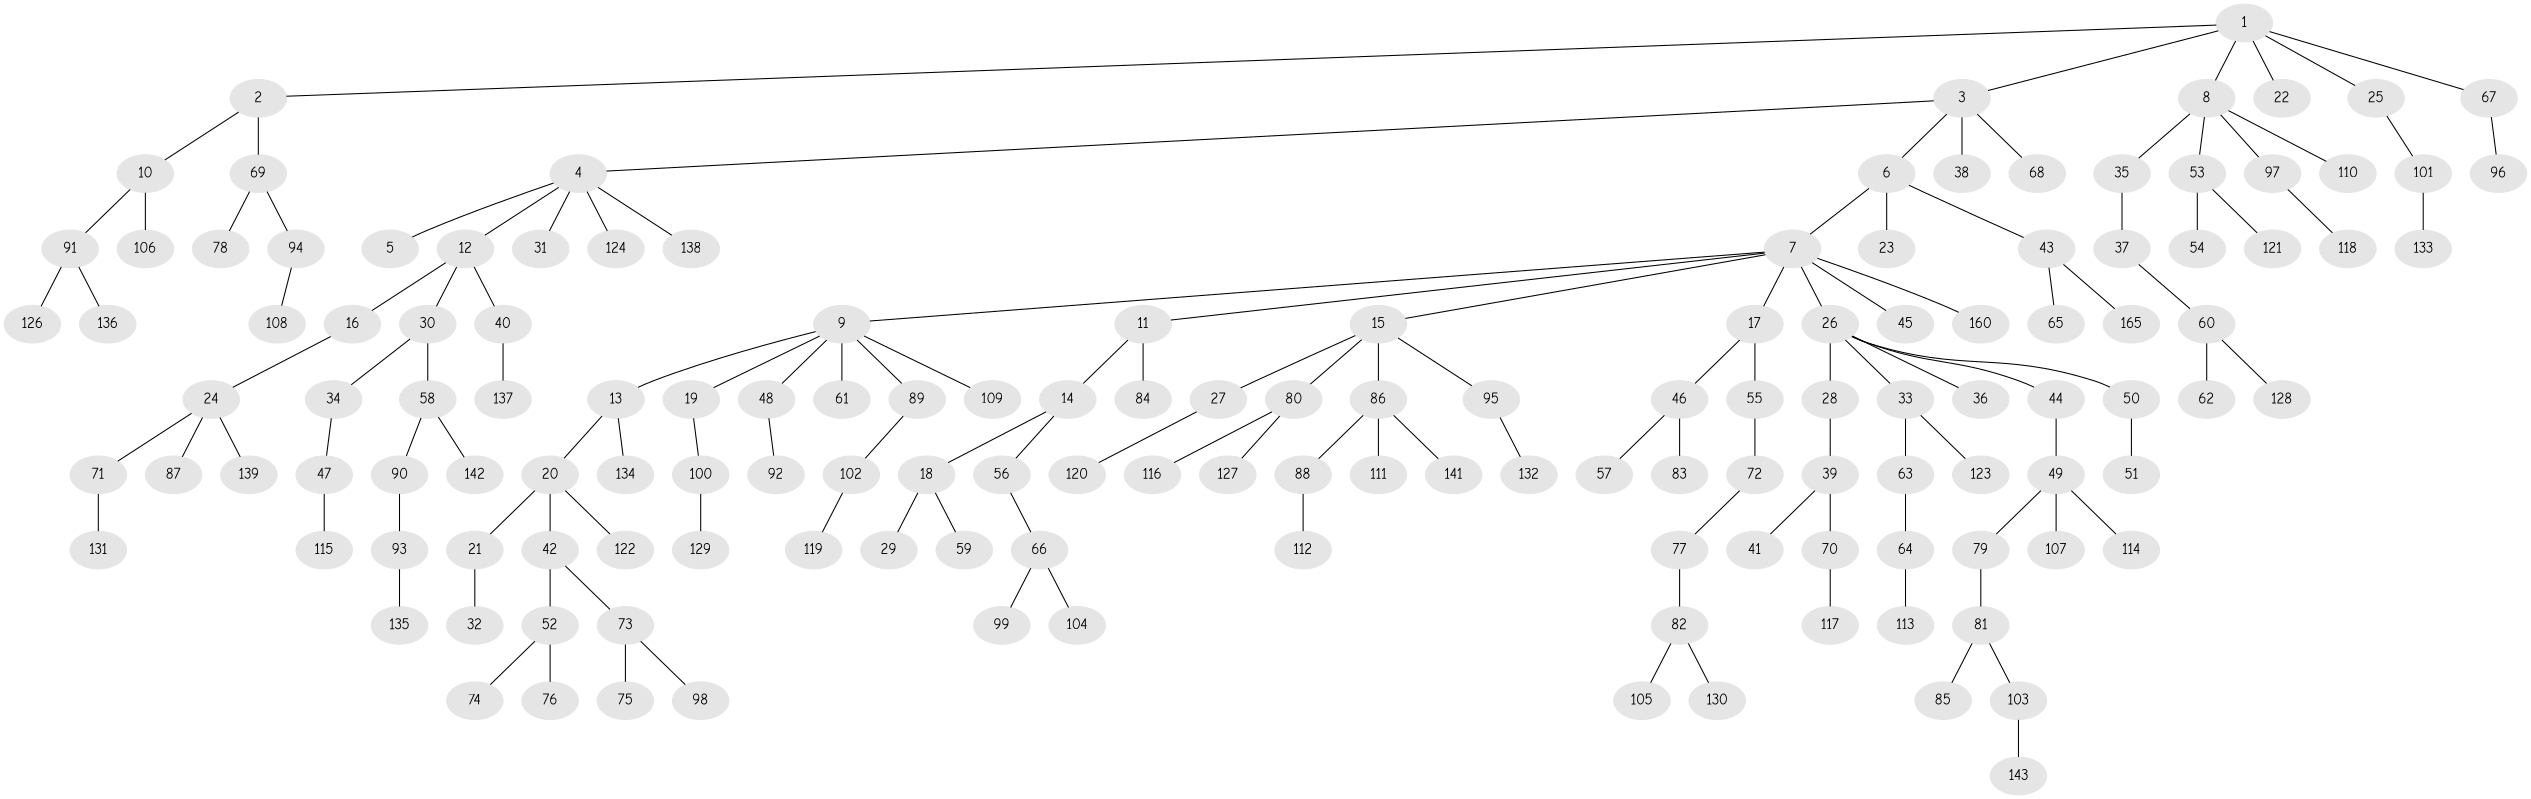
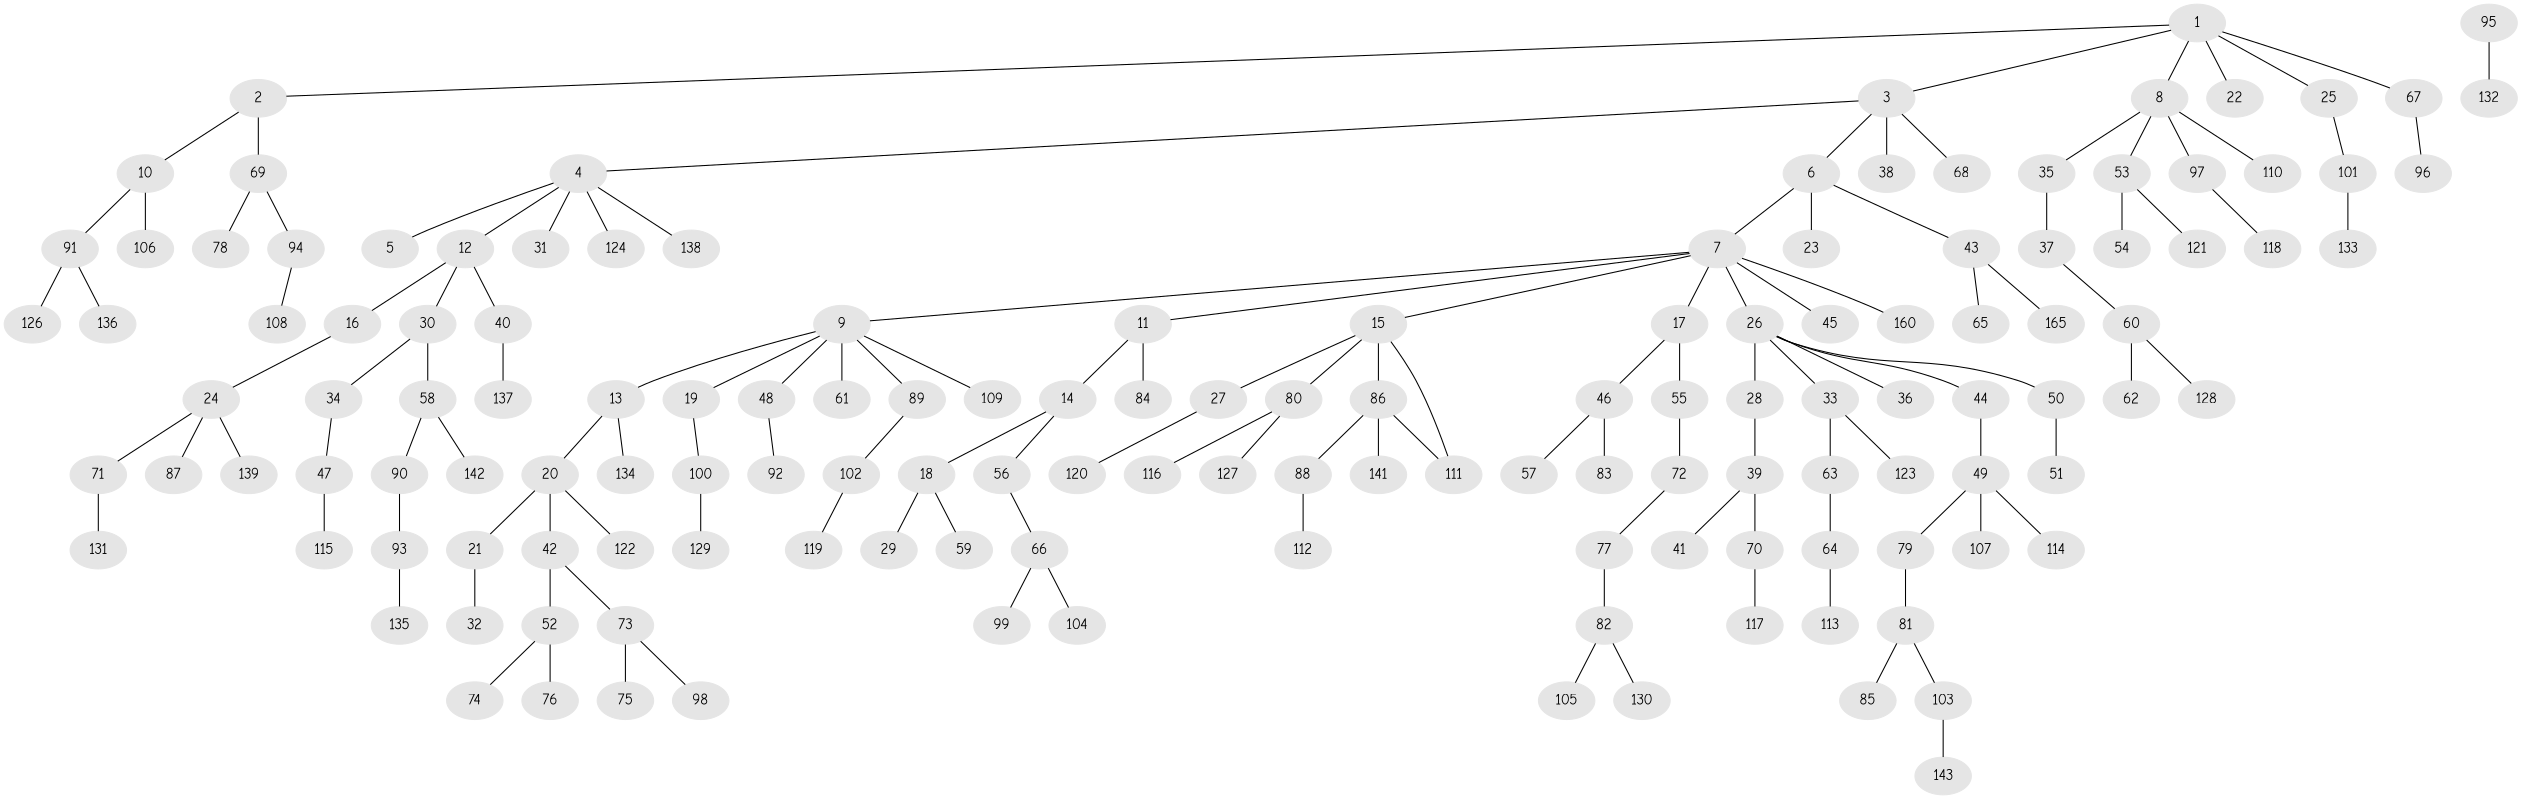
(1435, 362) -> (1424, 397)
